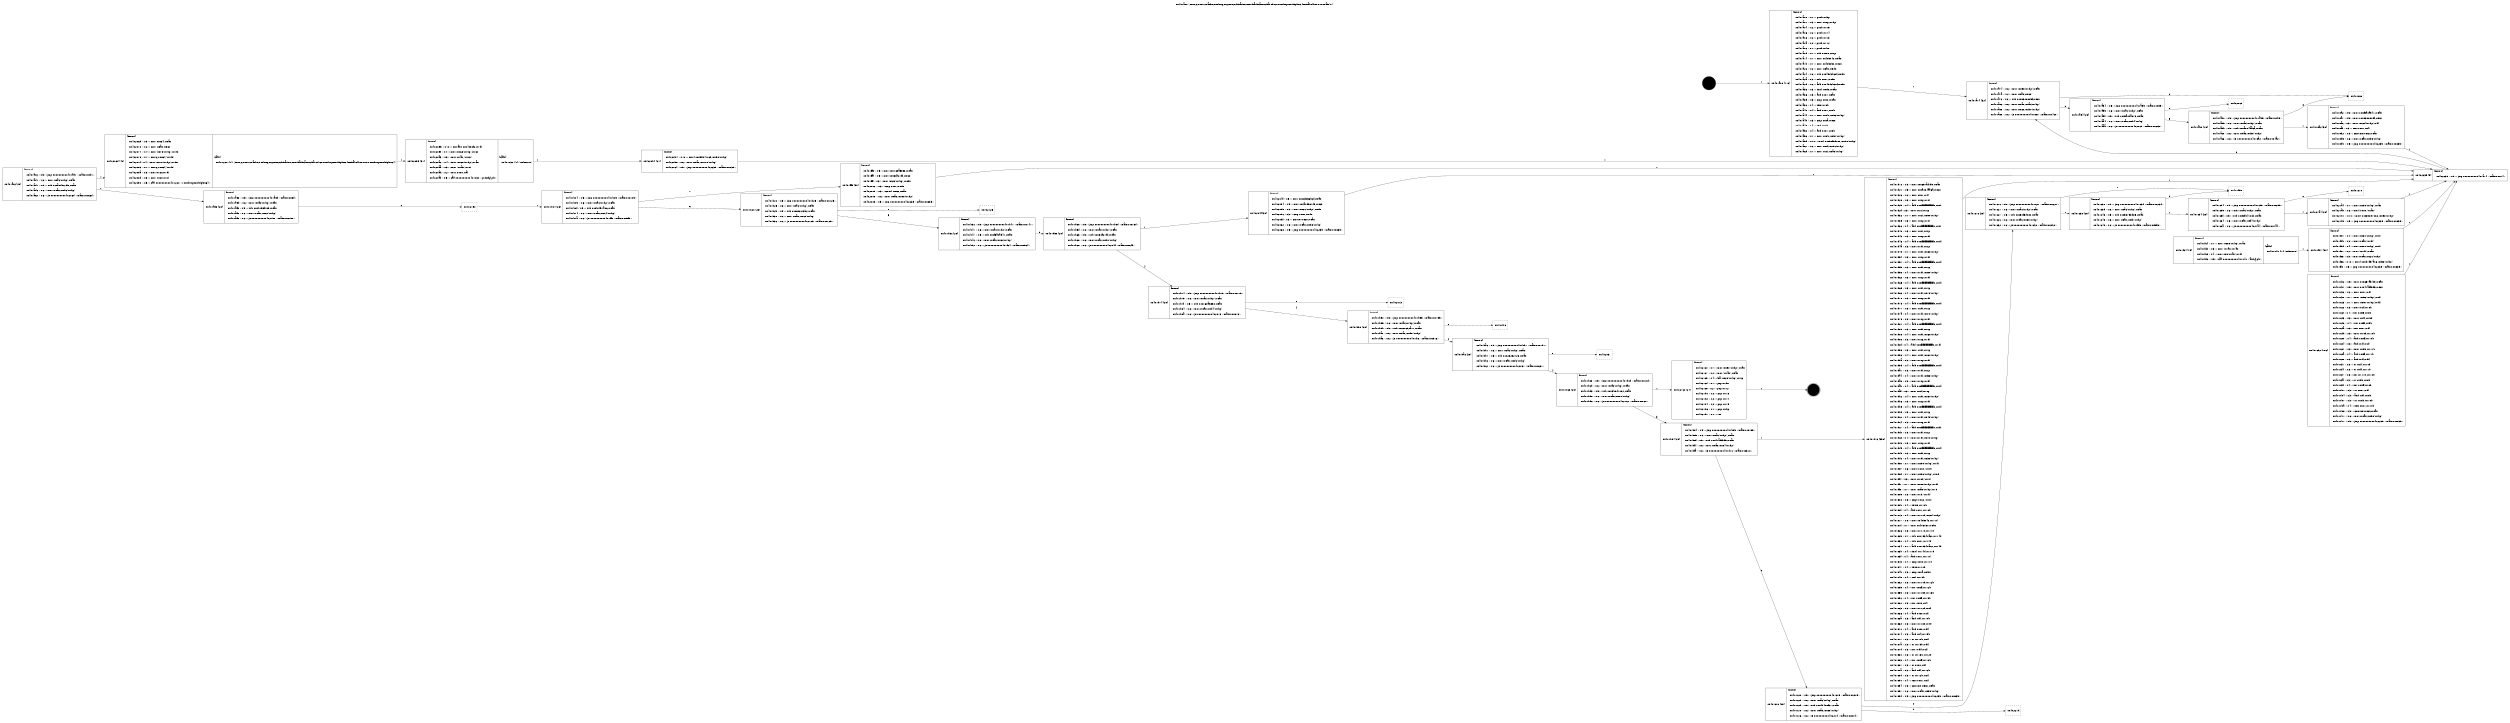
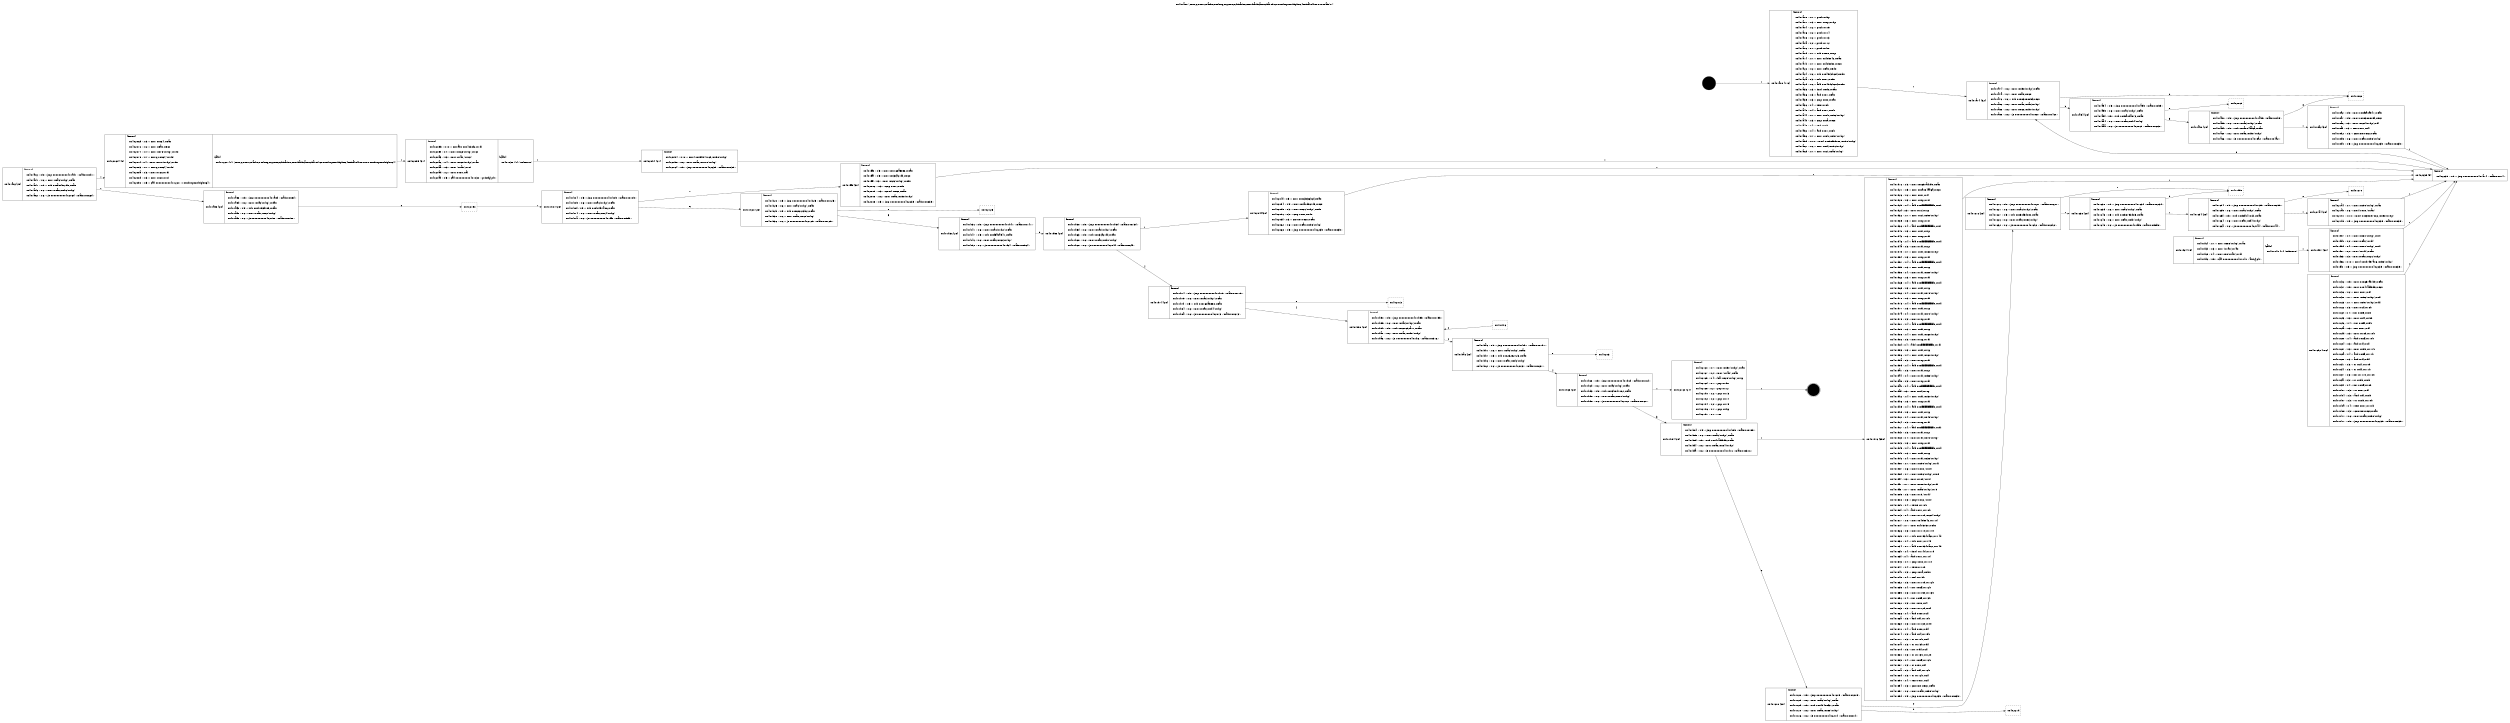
(1468, 326) -> (1469, 328)
